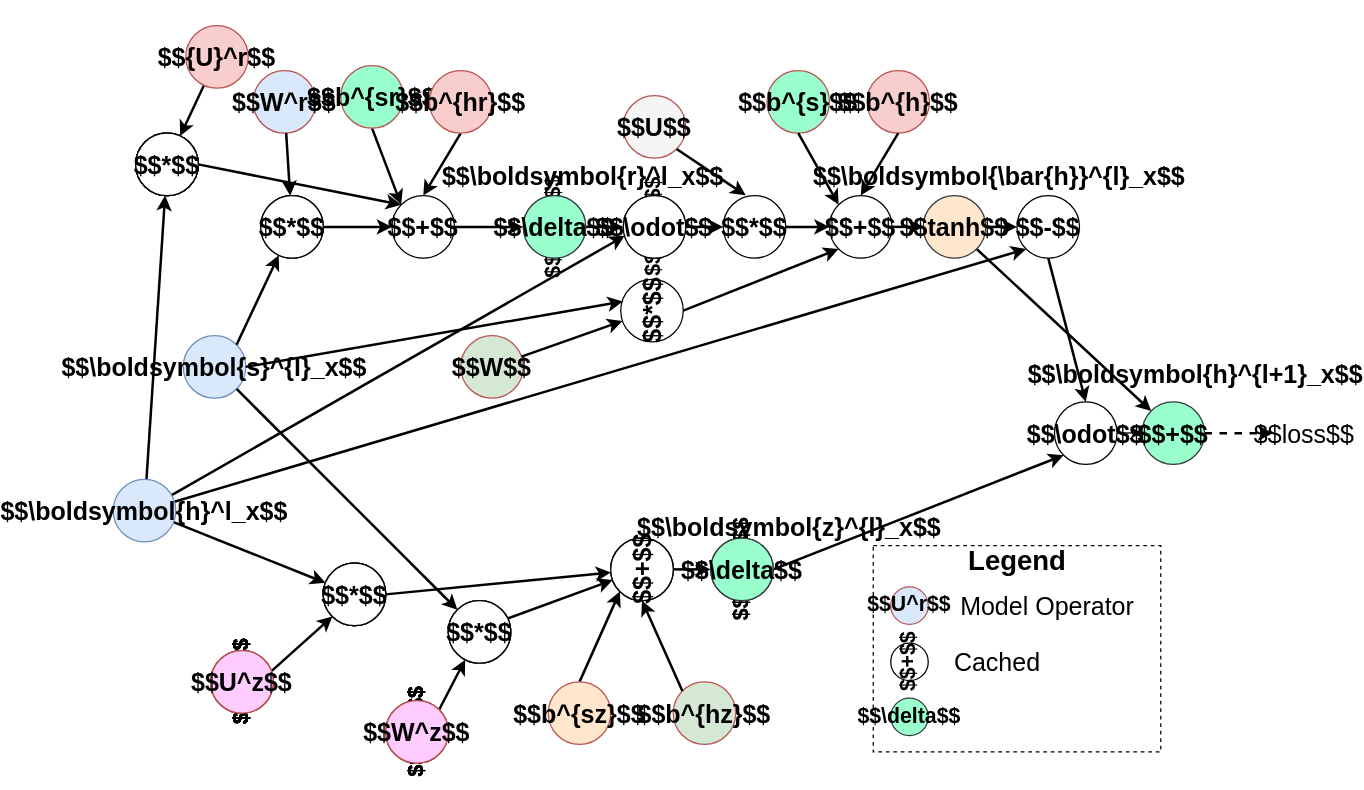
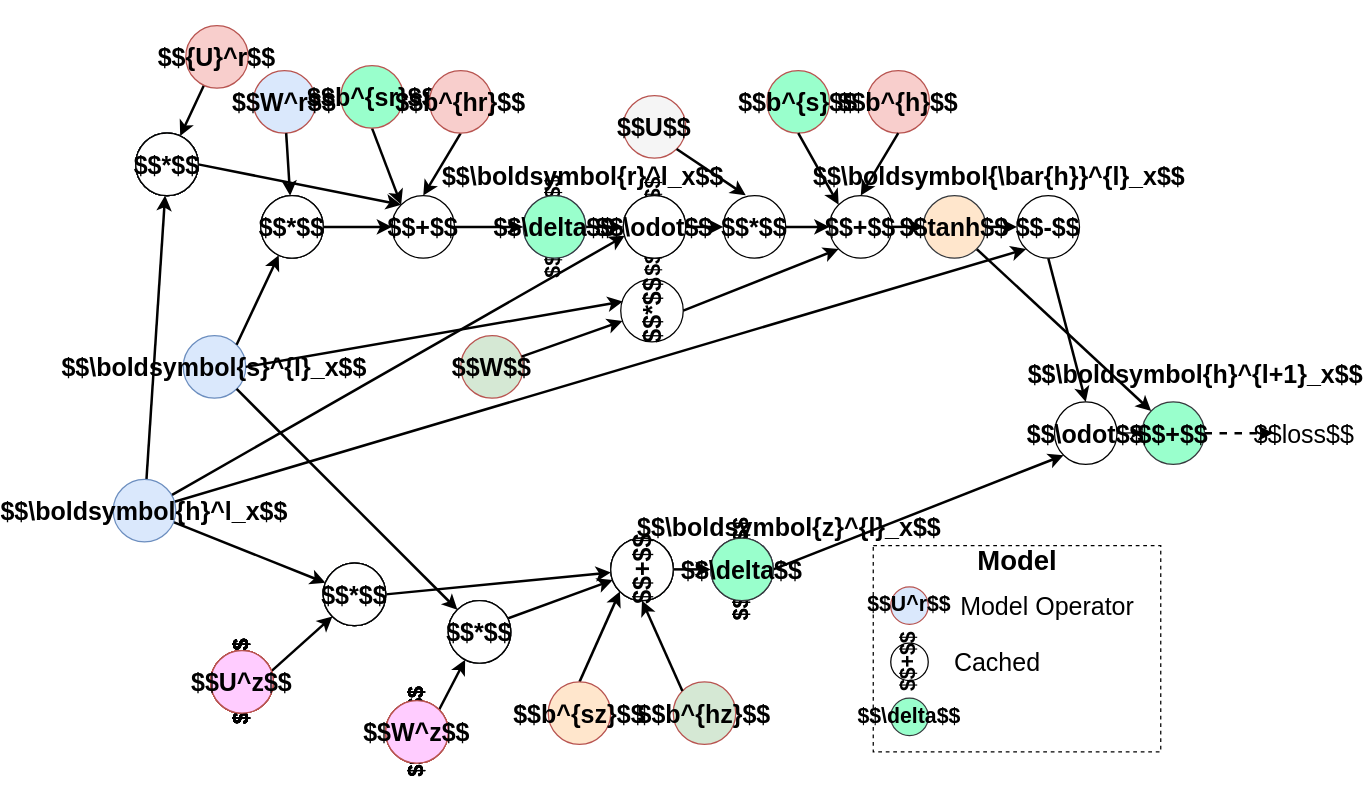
(1018, 562) -> (1018, 562)
